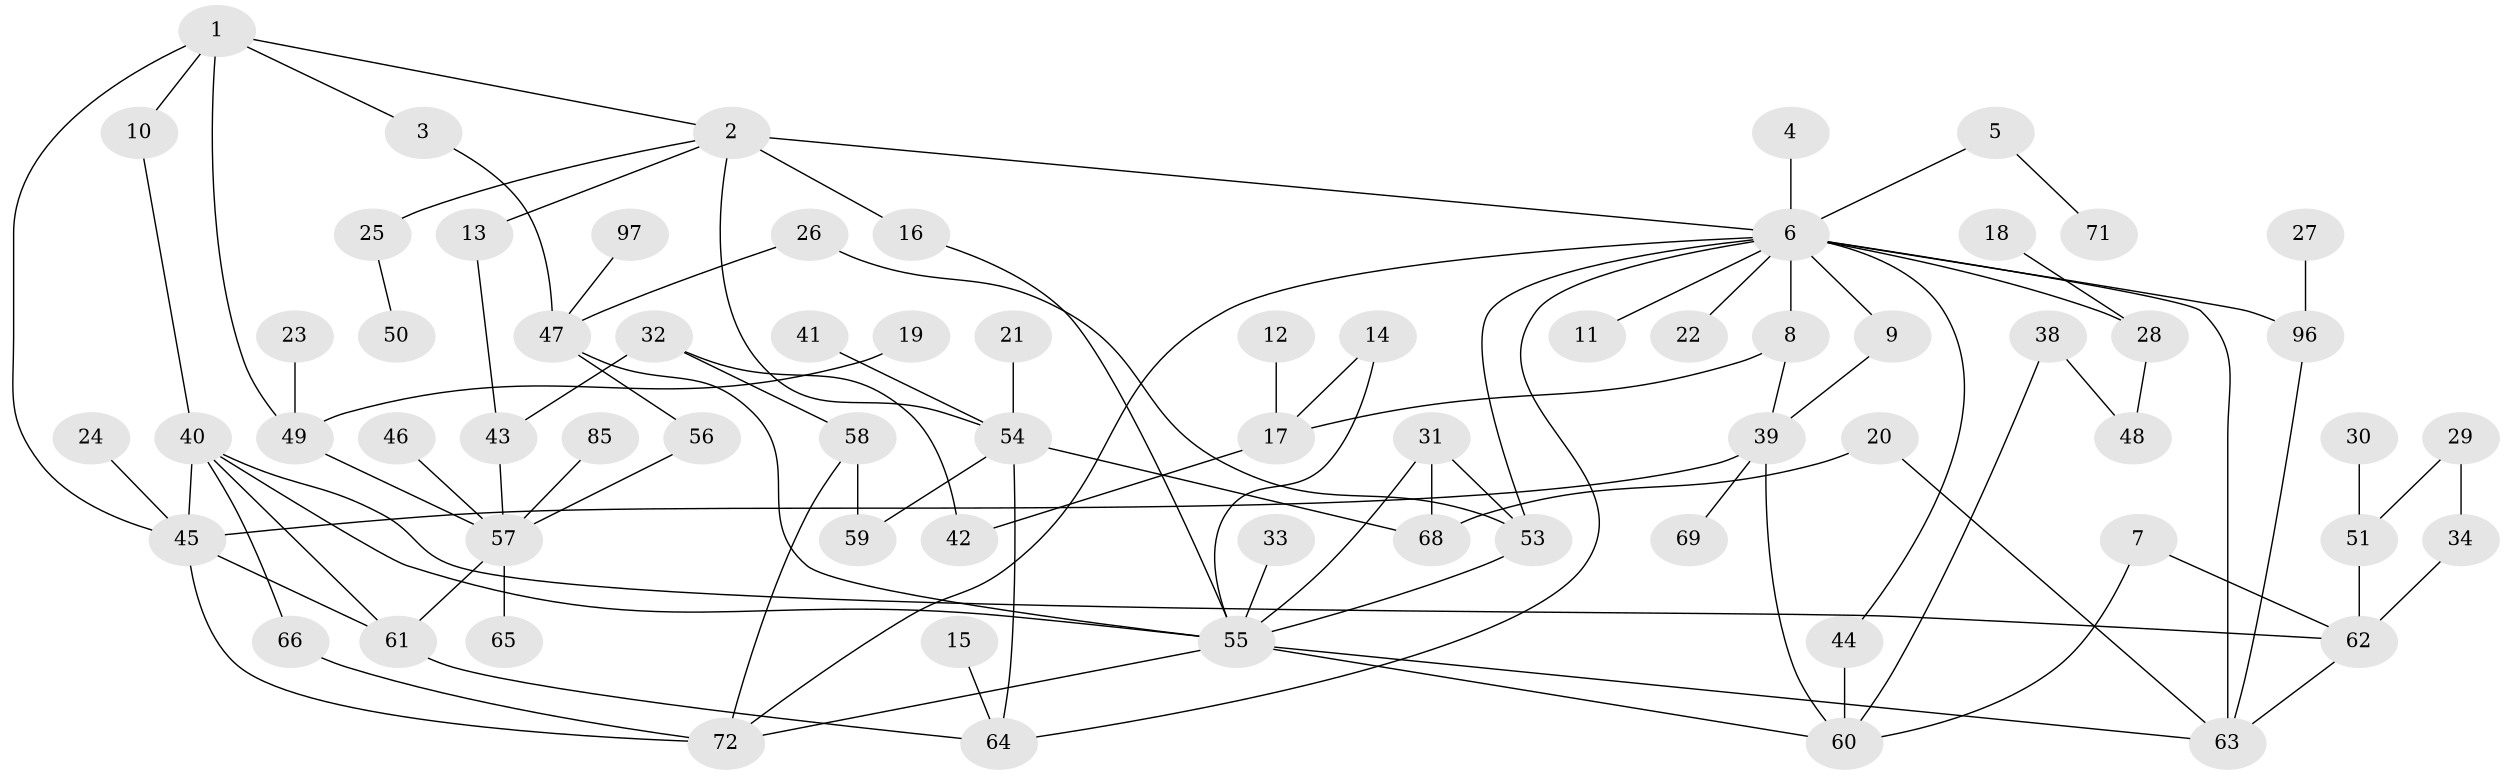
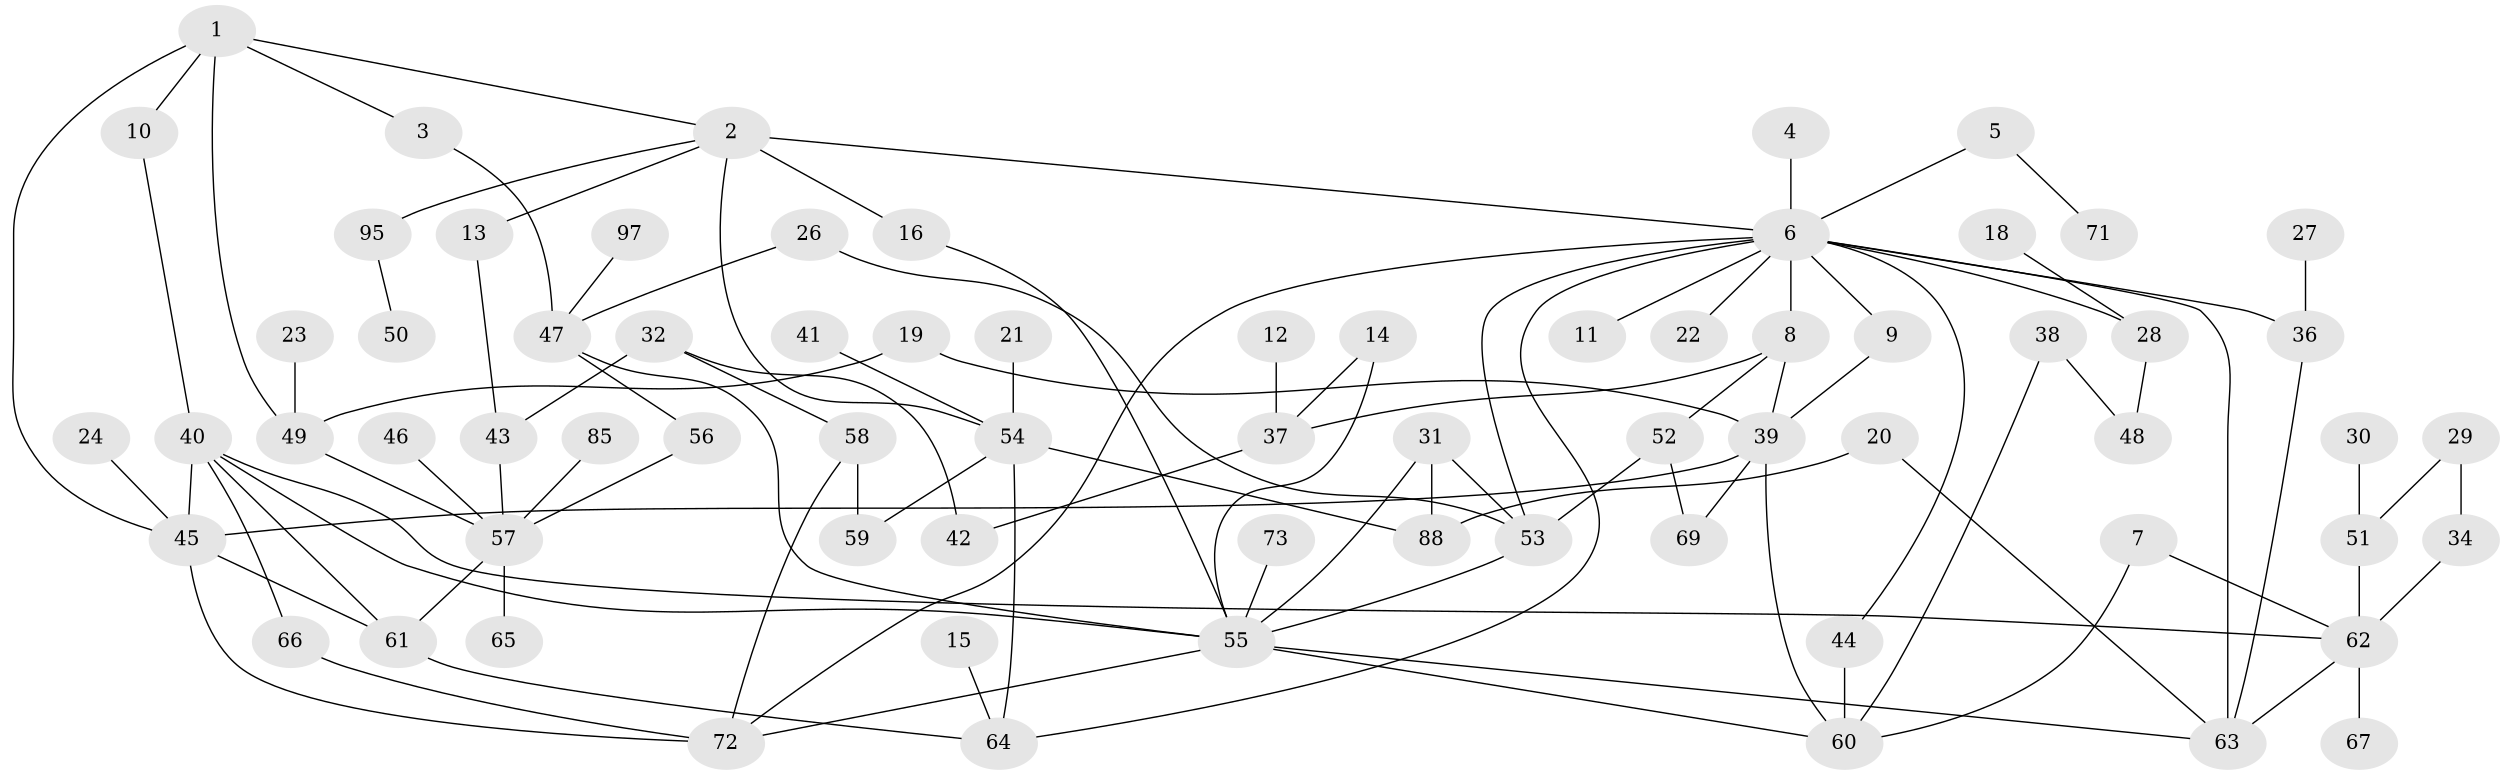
(373, 235) -> (373, 235)
(2305, 337) -> (2305, 337)
none -> (1299, 390)
(1276, 438) -> (1276, 438)
none -> (1665, 438)
(1276, 540) -> (1276, 540)
(1432, 540) -> (1432, 540)
none -> (2359, 744)
